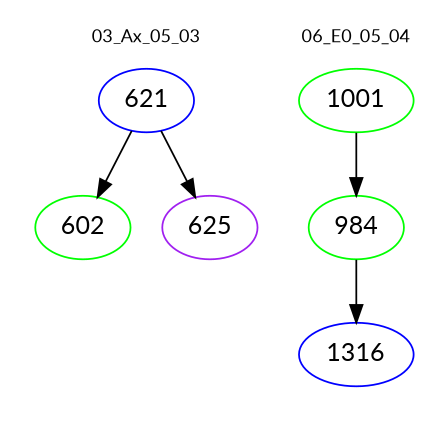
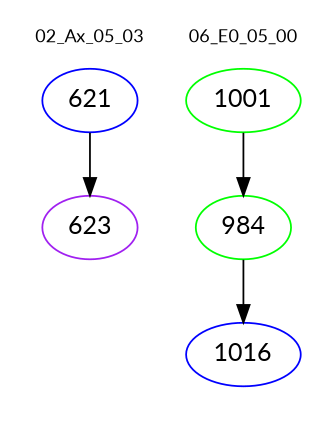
(146, 38) -> (90, 38)
(356, 38) -> (243, 38)
(83, 228) -> none
(210, 228) -> (90, 228)
(356, 355) -> (243, 355)
